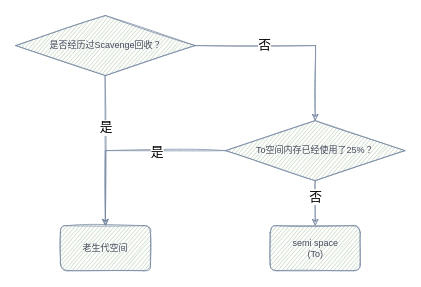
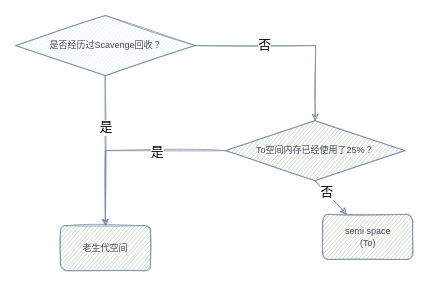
(105, 45) -> (105, 45)
(315, 248) -> (368, 237)
